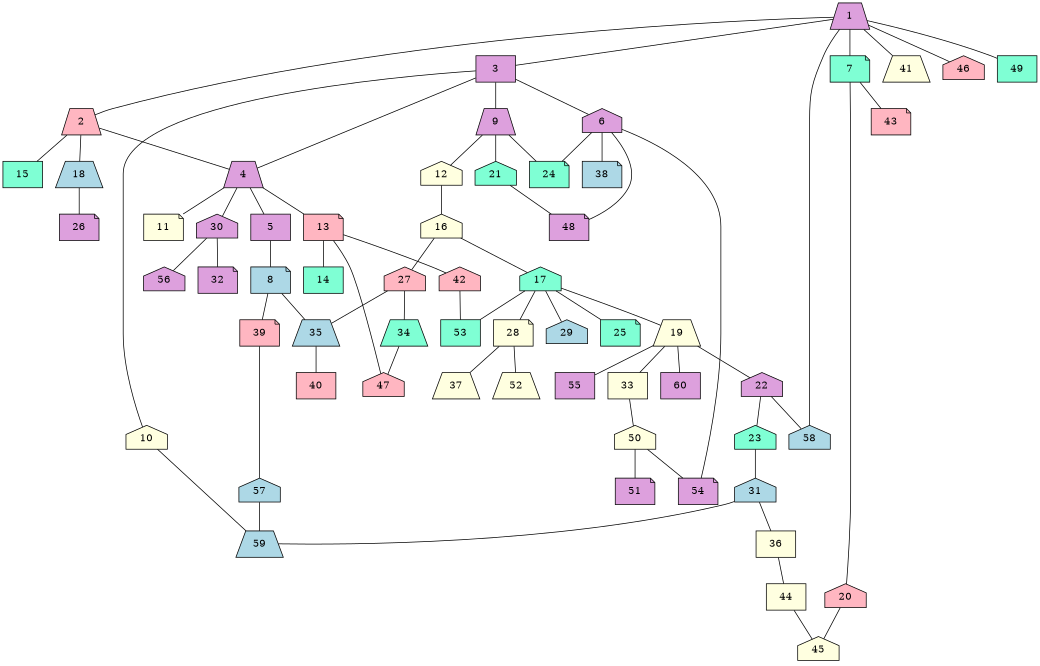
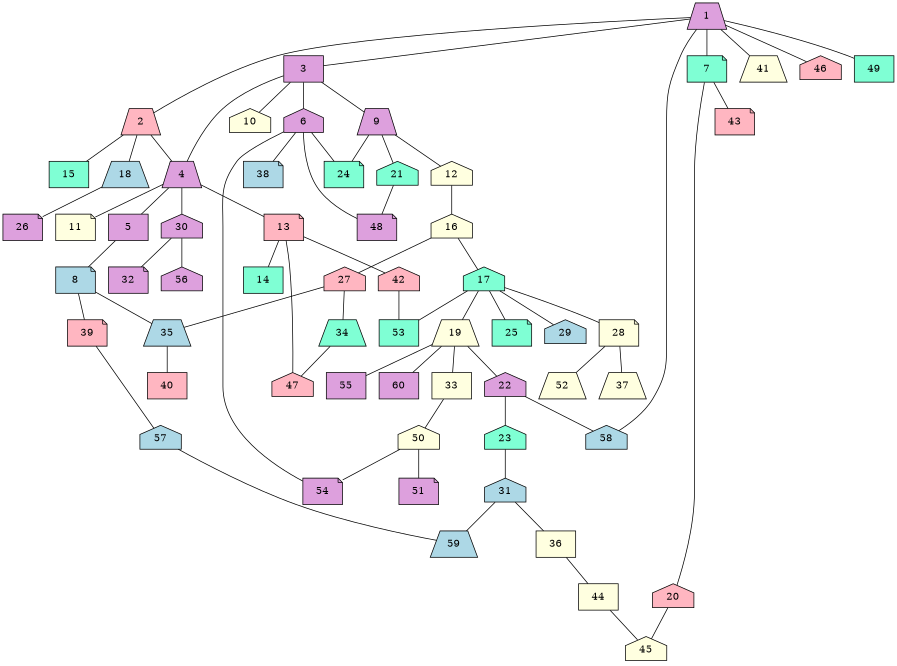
(202, 490) -> none
